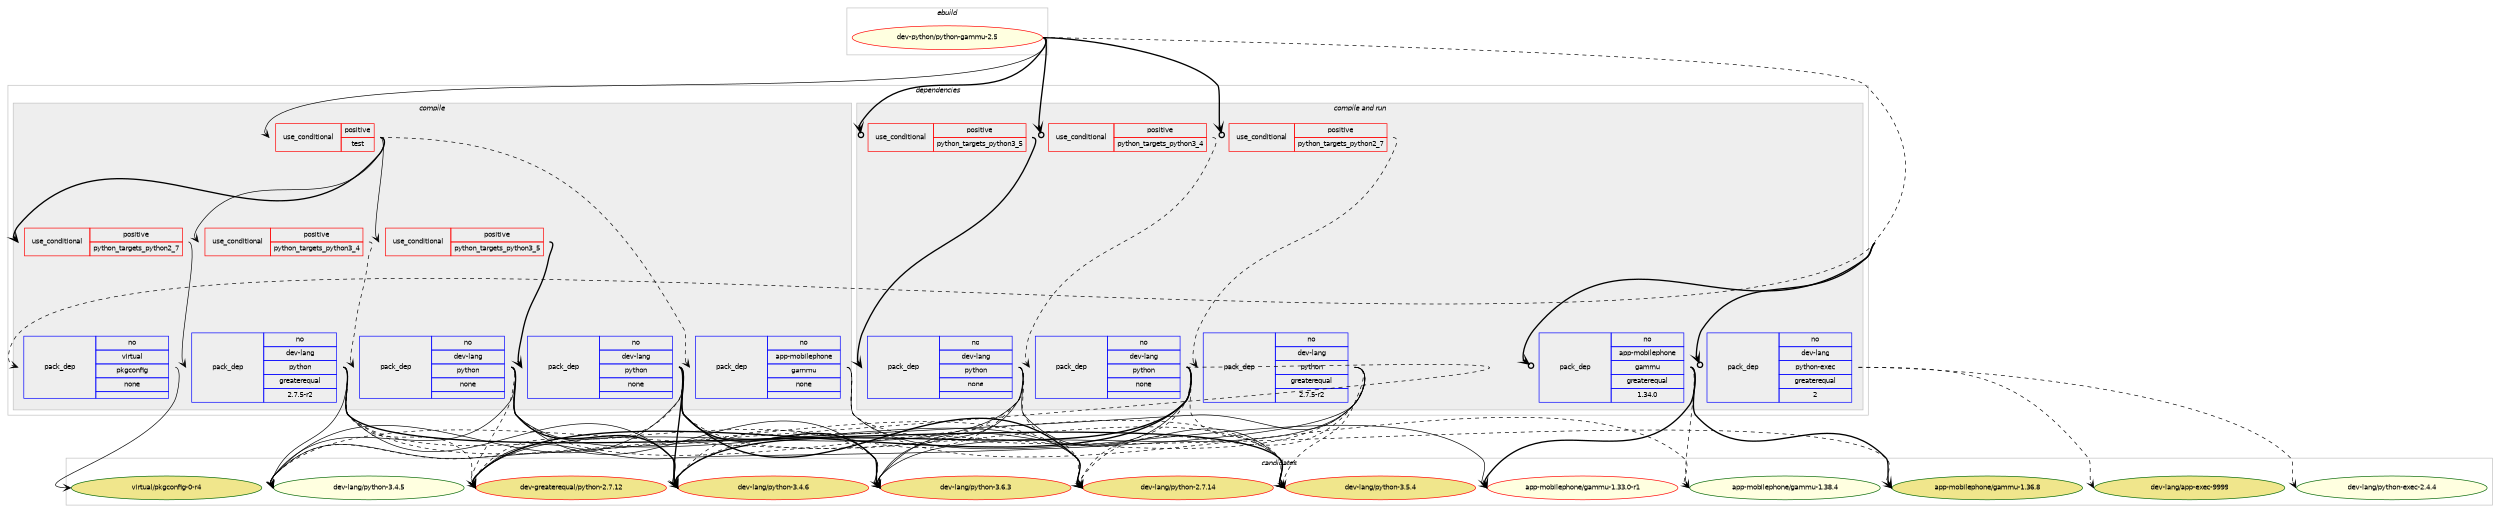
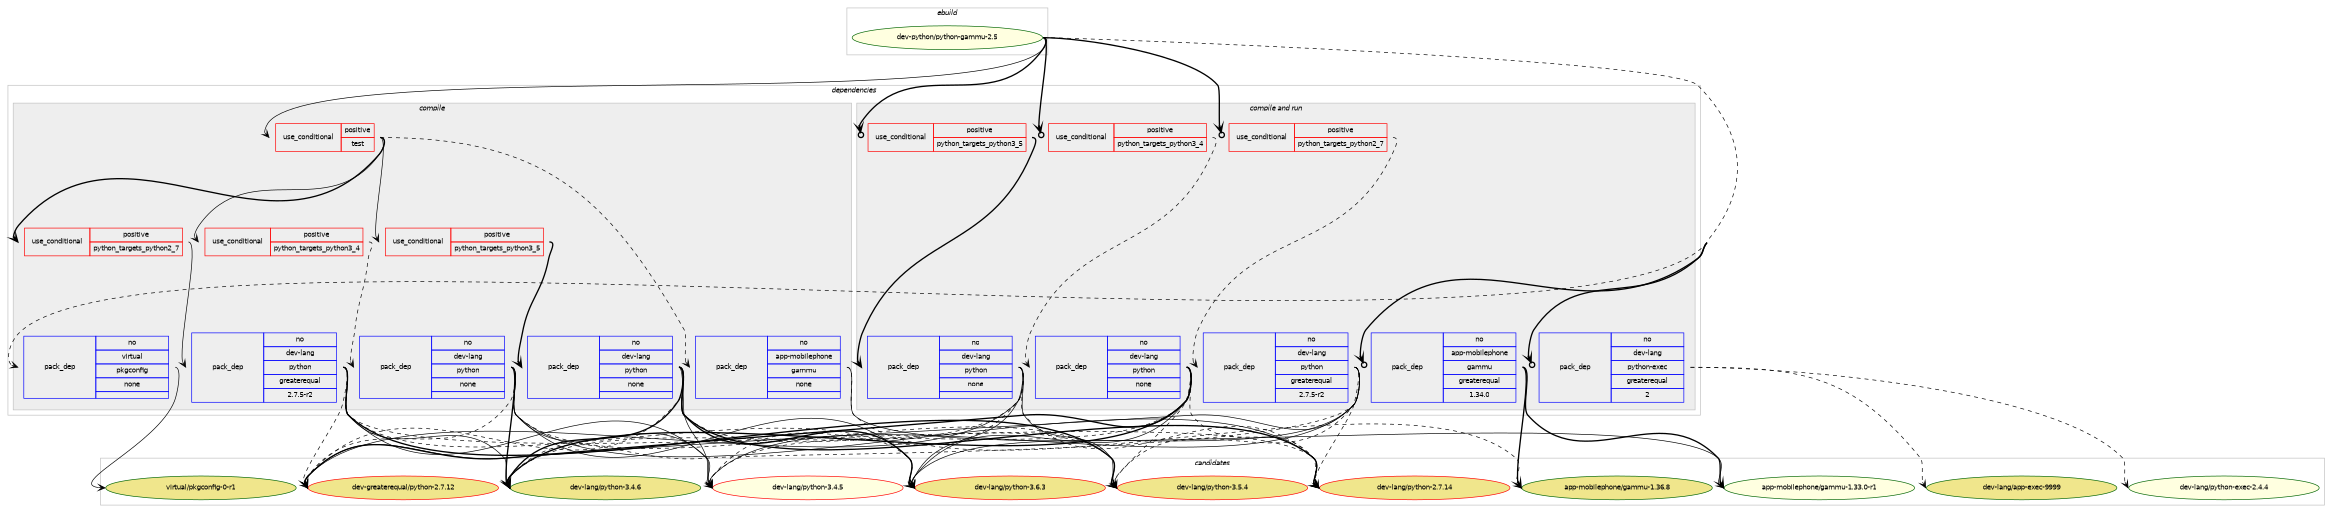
(947, 38) -> (947, 38)
(167, 488) -> (201, 488)
(369, 488) -> (808, 488)
(774, 488) -> (606, 488)
(1583, 488) -> (1819, 488)
(1785, 488) -> none
